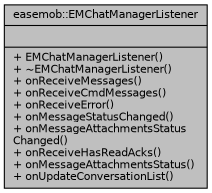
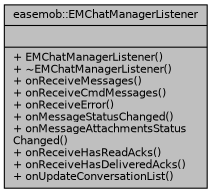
(104, 165) -> (100, 165)
